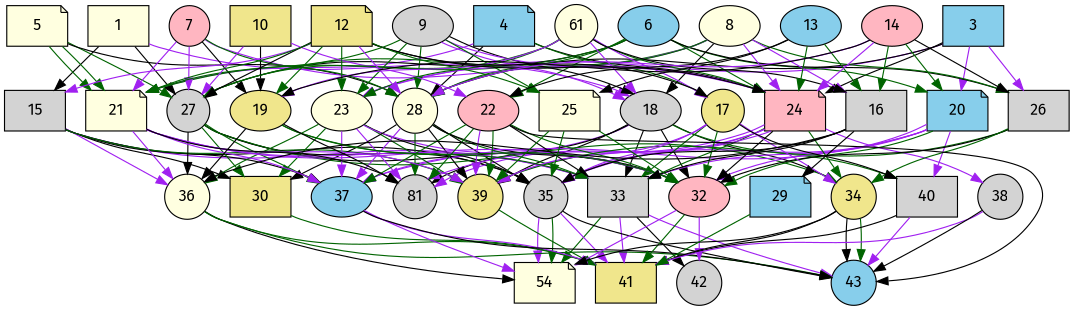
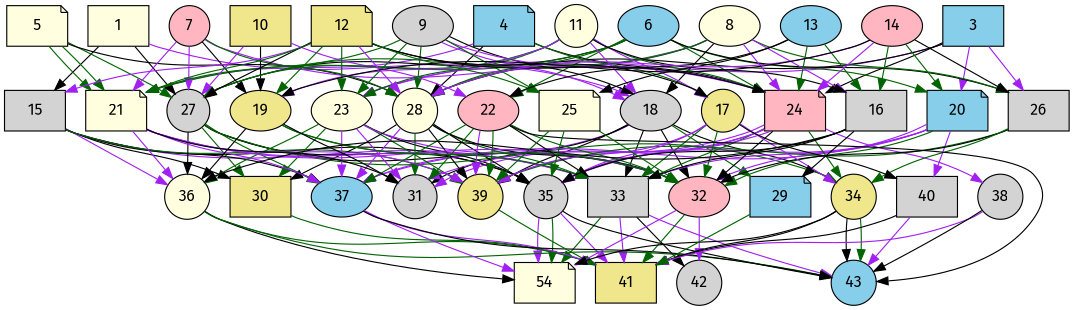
(576, 26) -> (576, 26)
(778, 153) -> (706, 148)
(415, 197) -> (415, 197)
